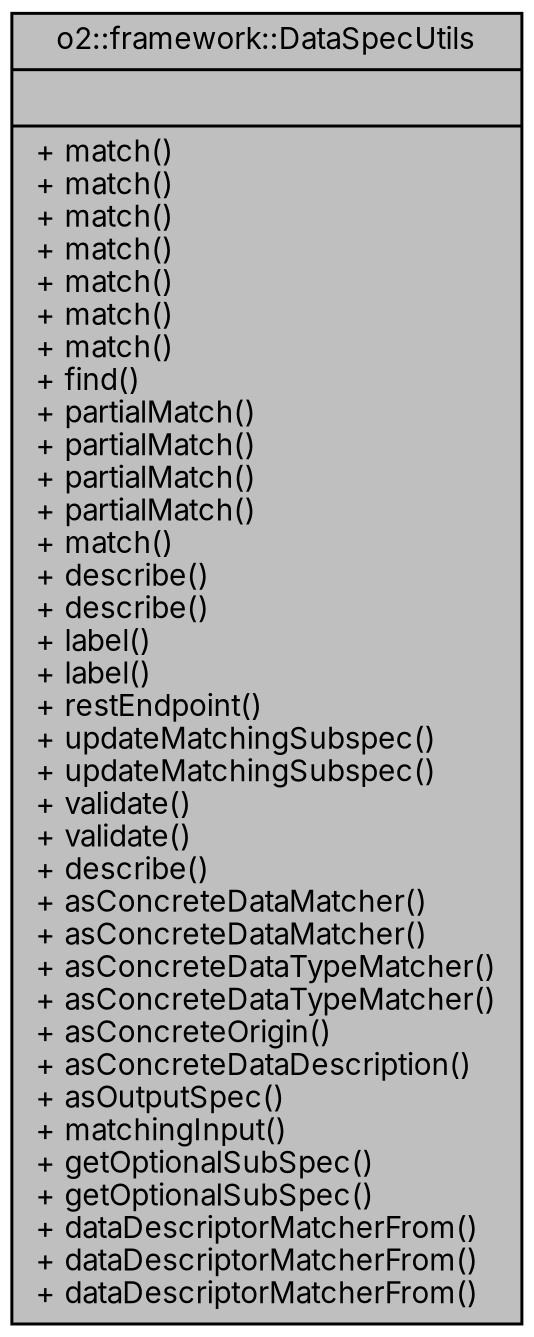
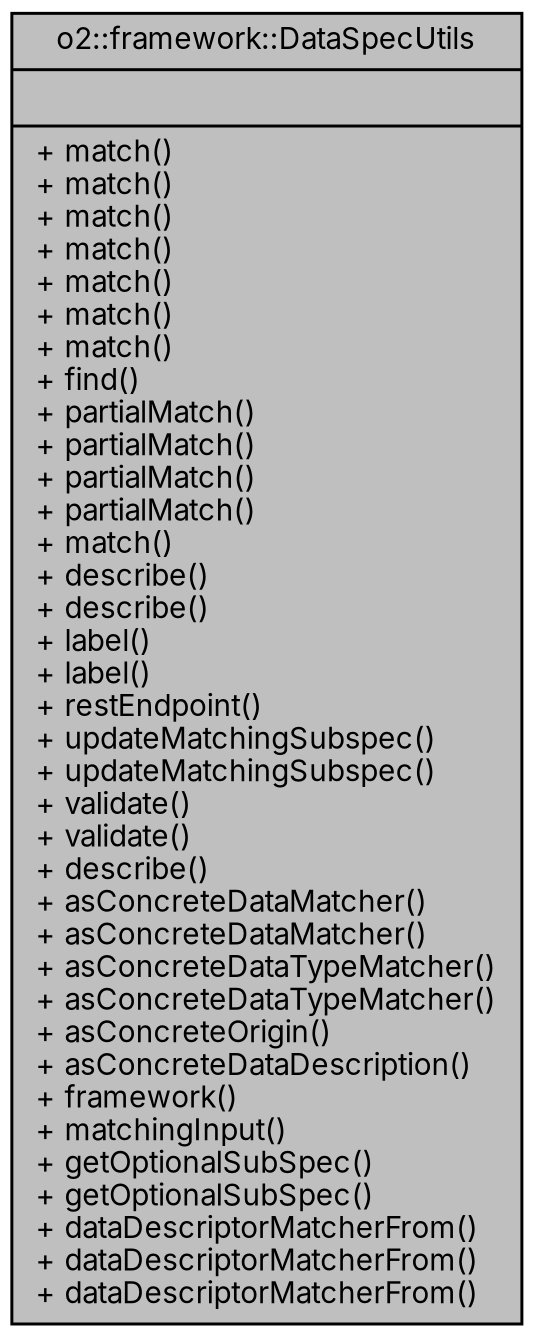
(162, 1099) -> (138, 1099)
